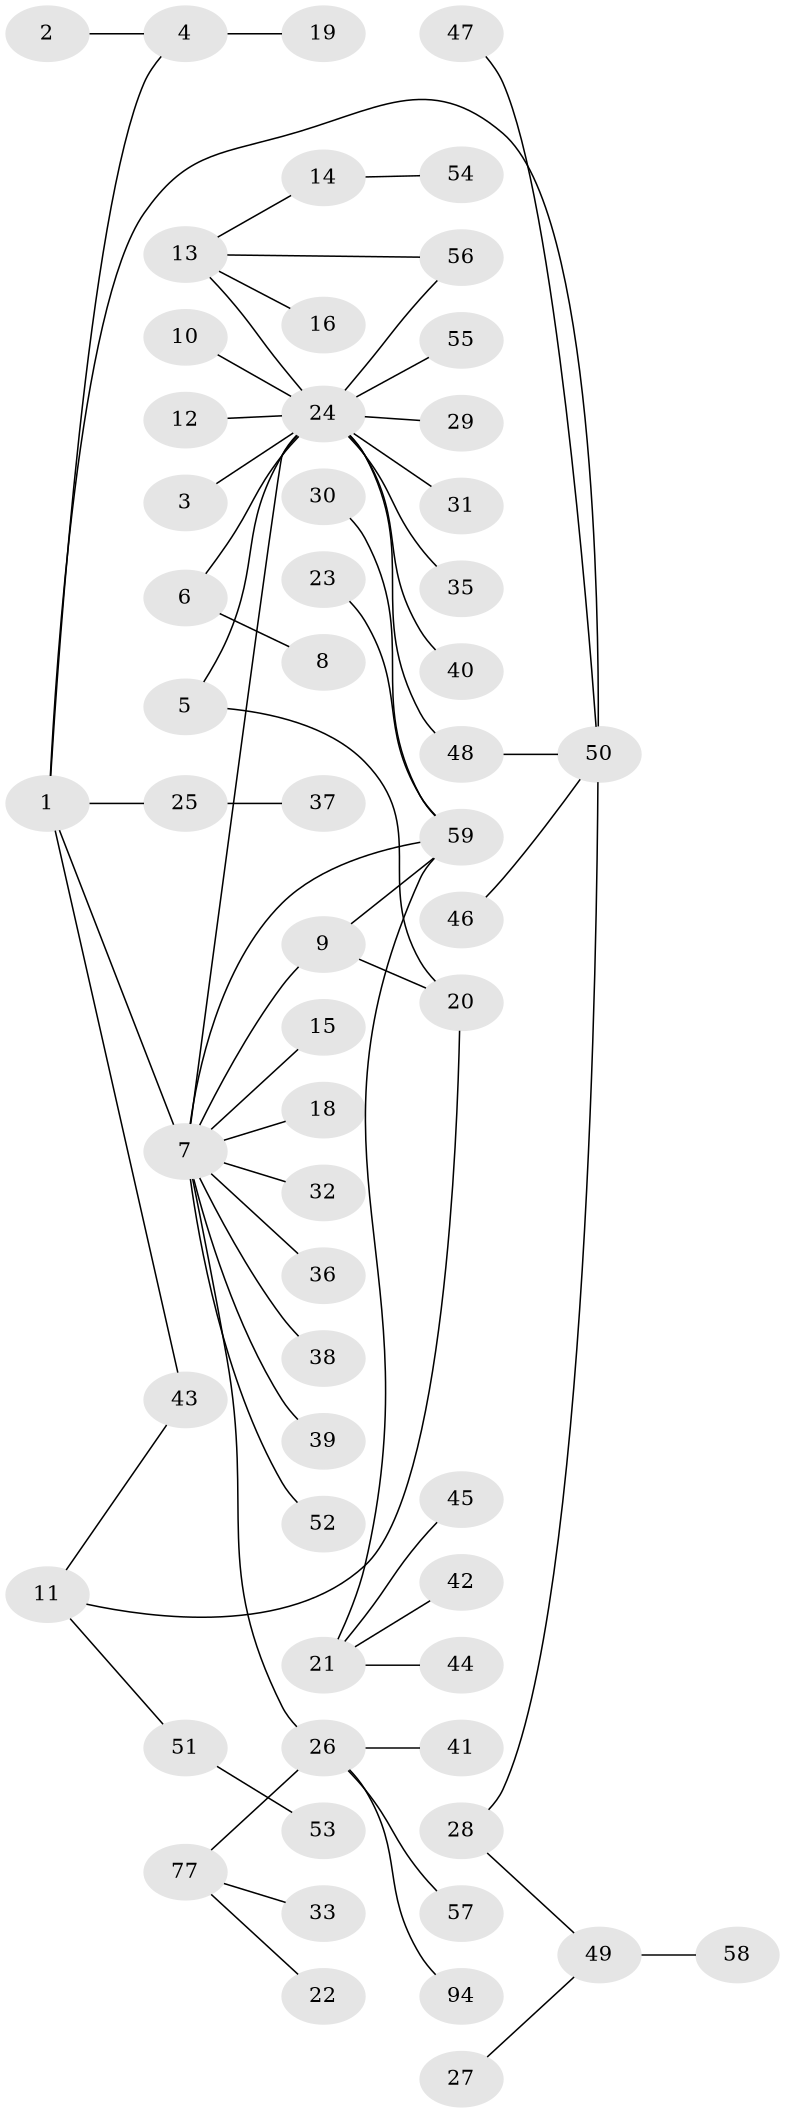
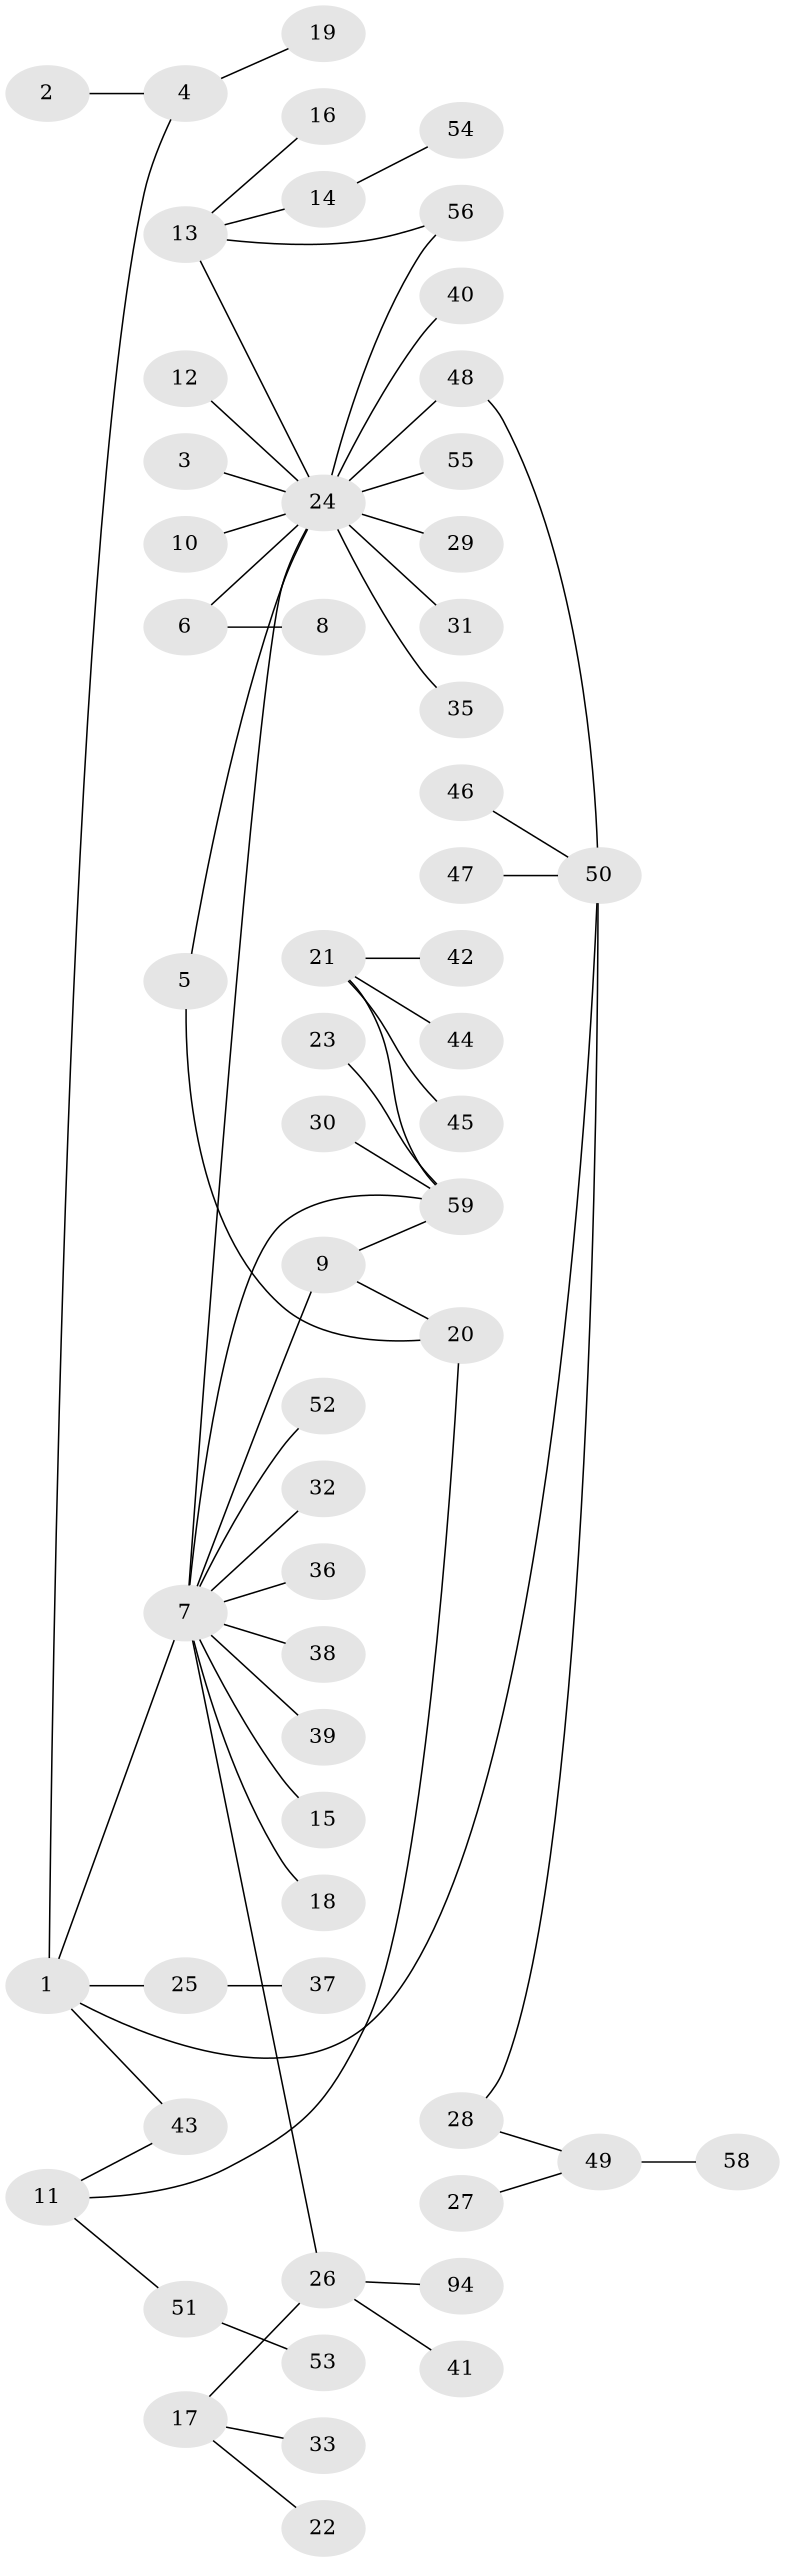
(186, 1872) -> (186, 2420)
(462, 1914) -> none
